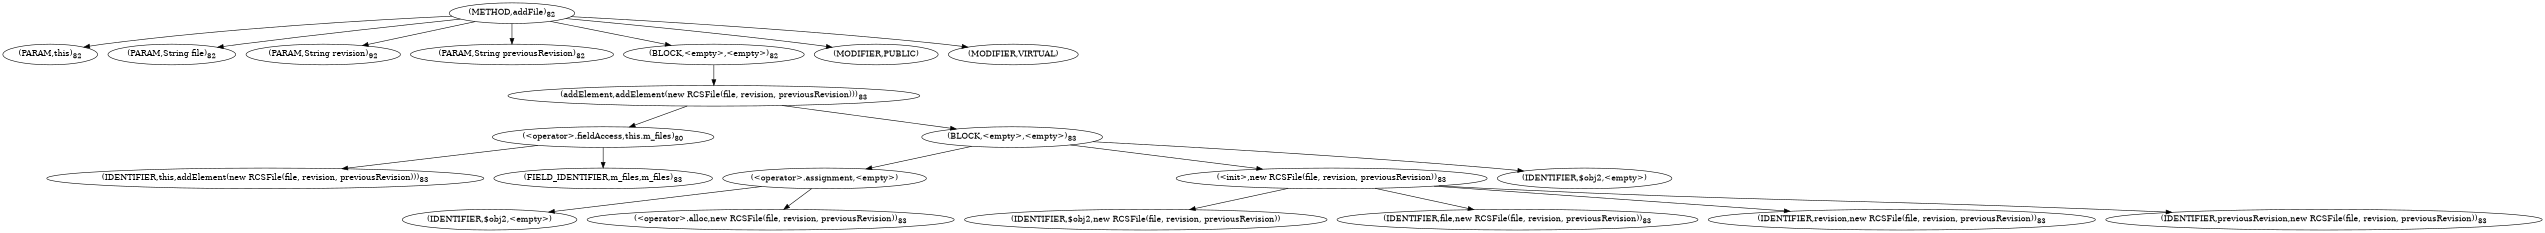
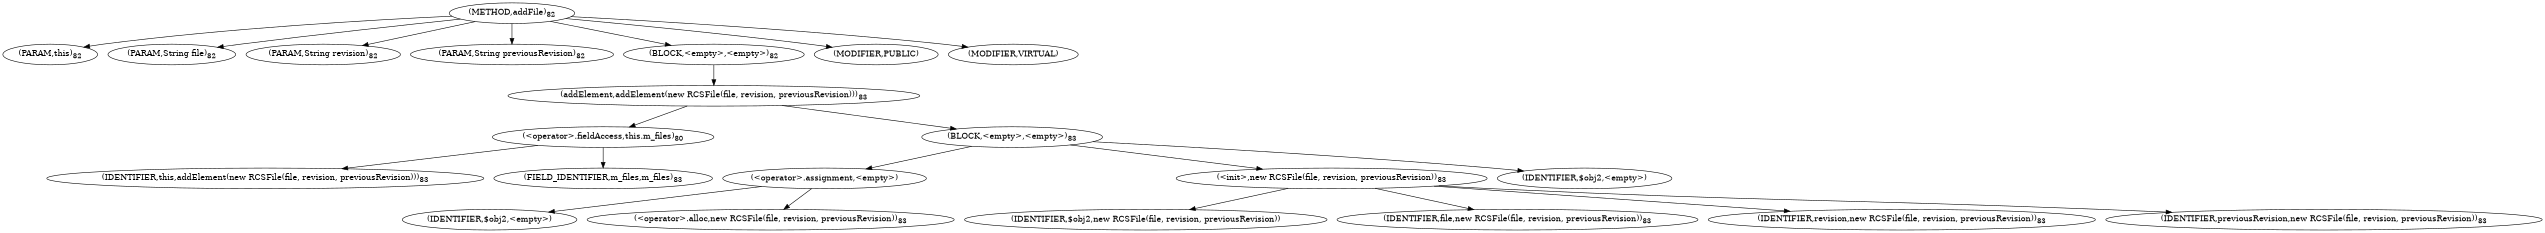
(373, 54) -> (373, 54)
